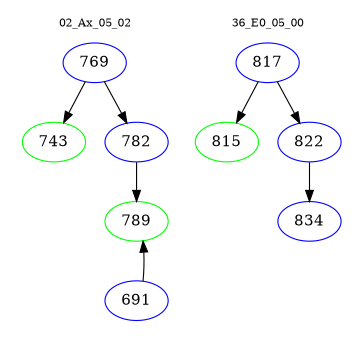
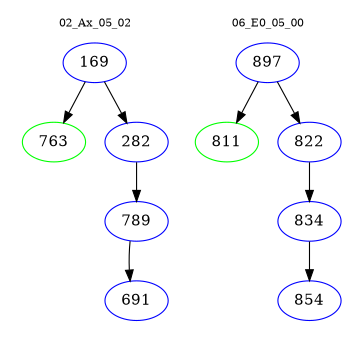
(268, 24) -> (268, 24)
(95, 63) -> (95, 63)
(268, 63) -> (268, 63)
(54, 142) -> (54, 142)
(137, 142) -> (137, 142)
(227, 142) -> (227, 142)
(137, 221) -> (137, 221)
(144, 267) -> (129, 255)
none -> (309, 301)
